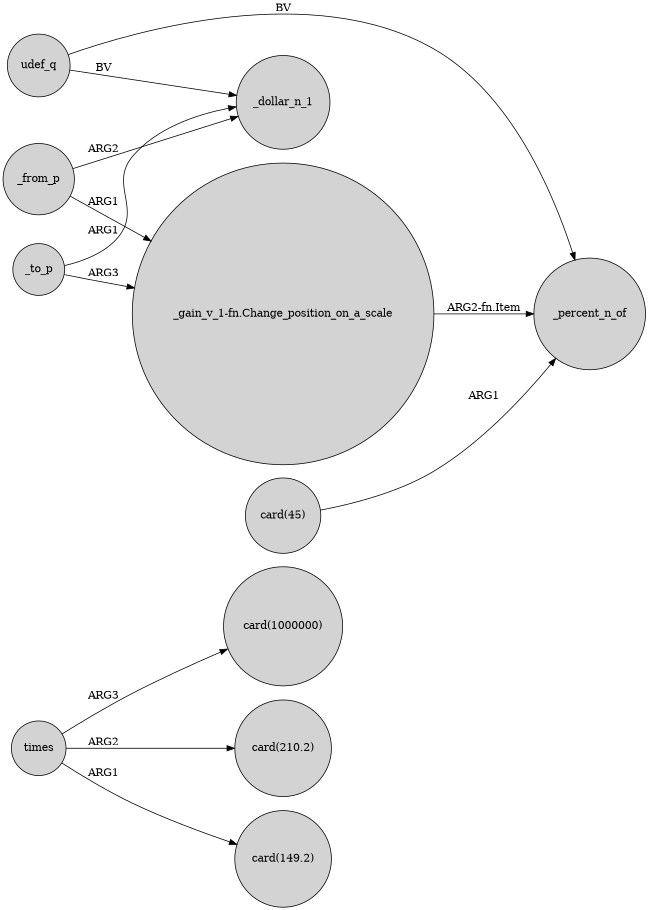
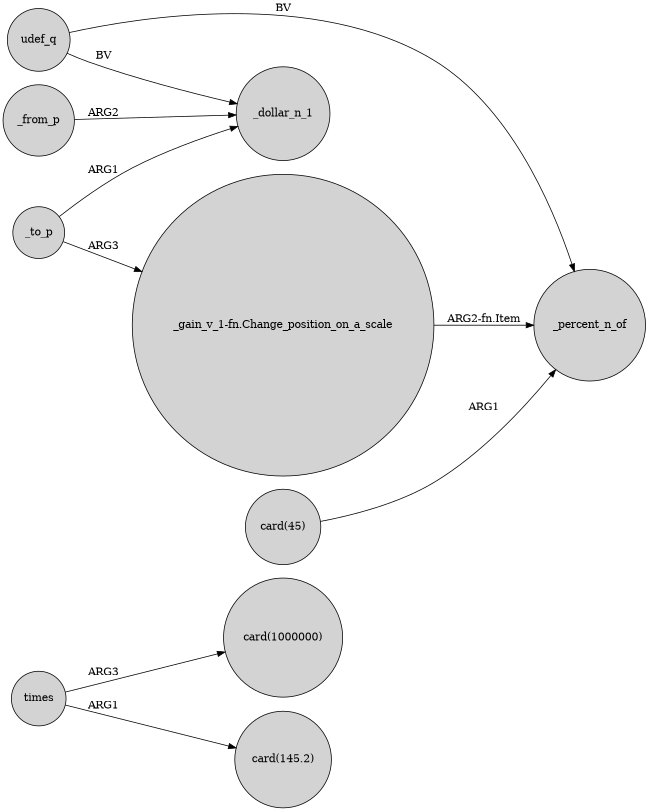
(107, 217) -> none
(283, 748) -> none
(283, 859) -> (283, 760)
